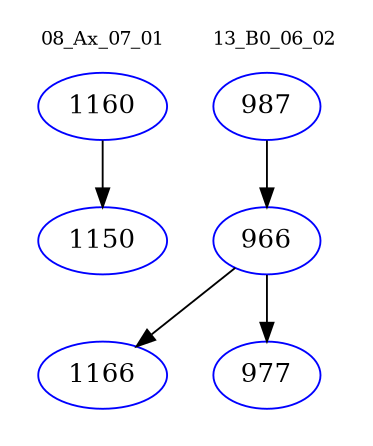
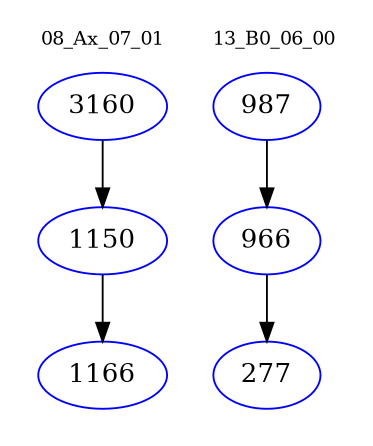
(274, 40) -> (274, 40)
(103, 106) -> (103, 106)
(210, 288) -> (103, 299)
(267, 375) -> (267, 375)
